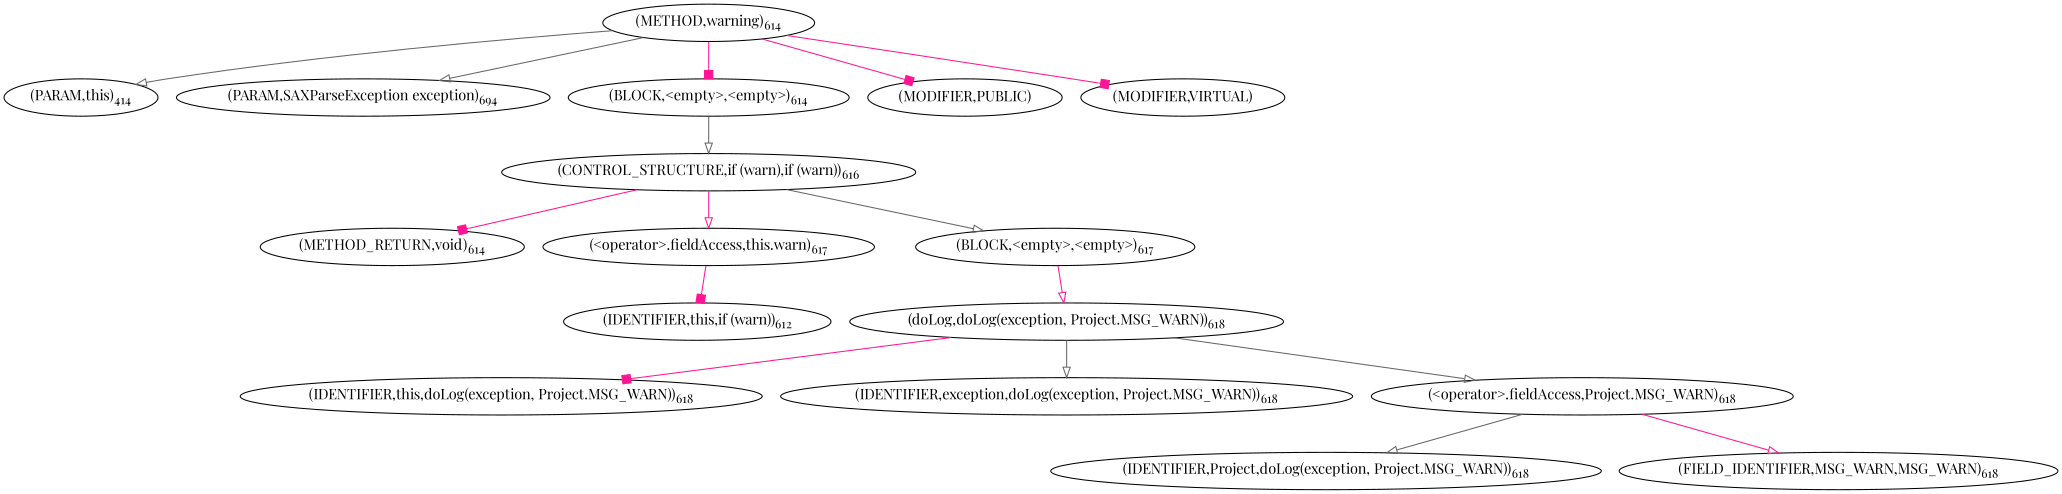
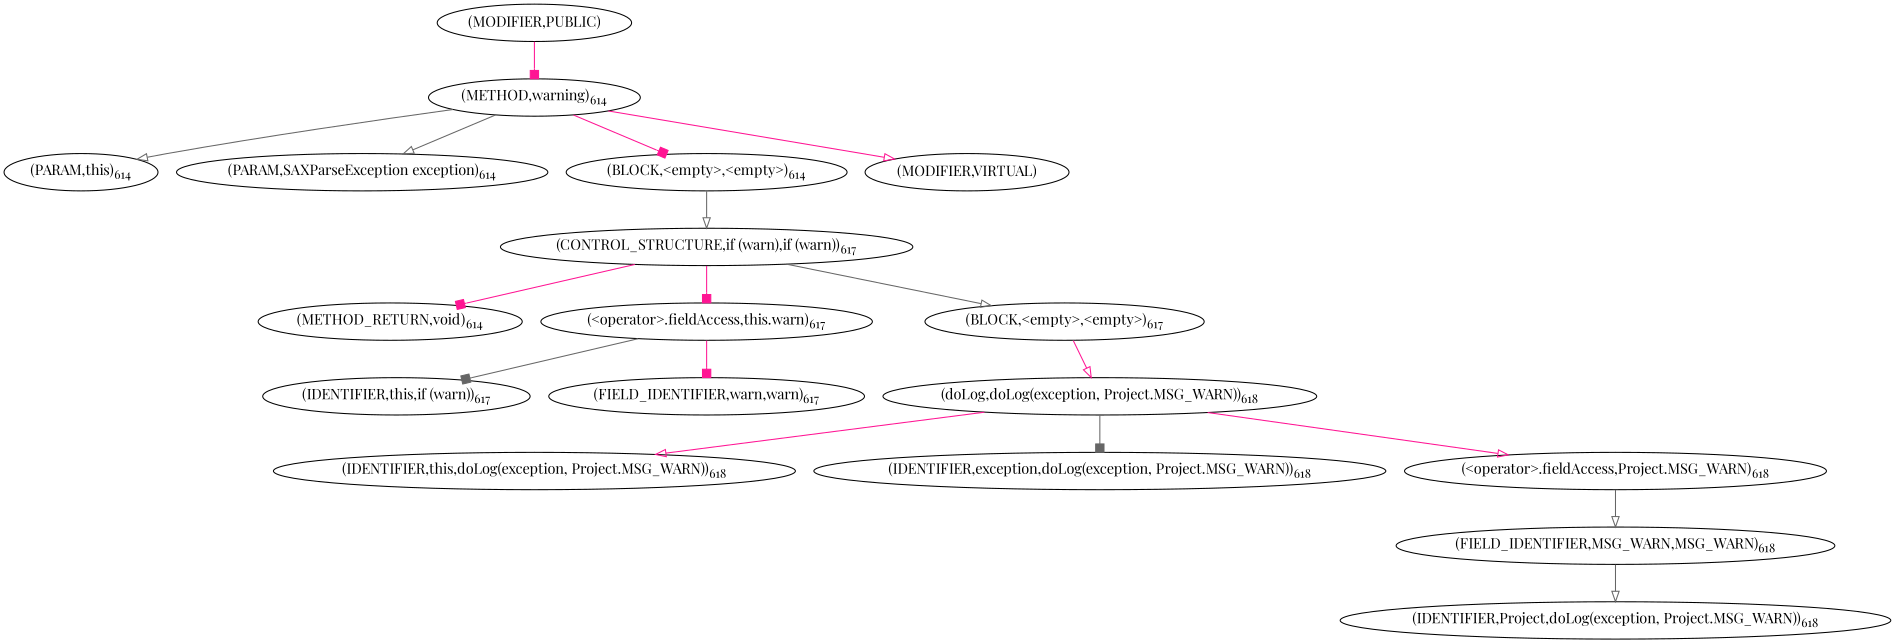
(832, 59) -> (534, 55)
(943, 59) -> (746, 134)
(123, 96) -> (123, 171)
(489, 96) -> (488, 171)
(851, 171) -> (849, 245)
(709, 204) -> (707, 279)
(704, 279) -> (555, 358)
(783, 320) -> (483, 395)
(1067, 354) -> (1100, 429)
(792, 358) -> (825, 433)
(1320, 358) -> (1353, 433)
none -> (707, 396)
(1460, 432) -> (1615, 578)
(1705, 432) -> (1615, 503)
